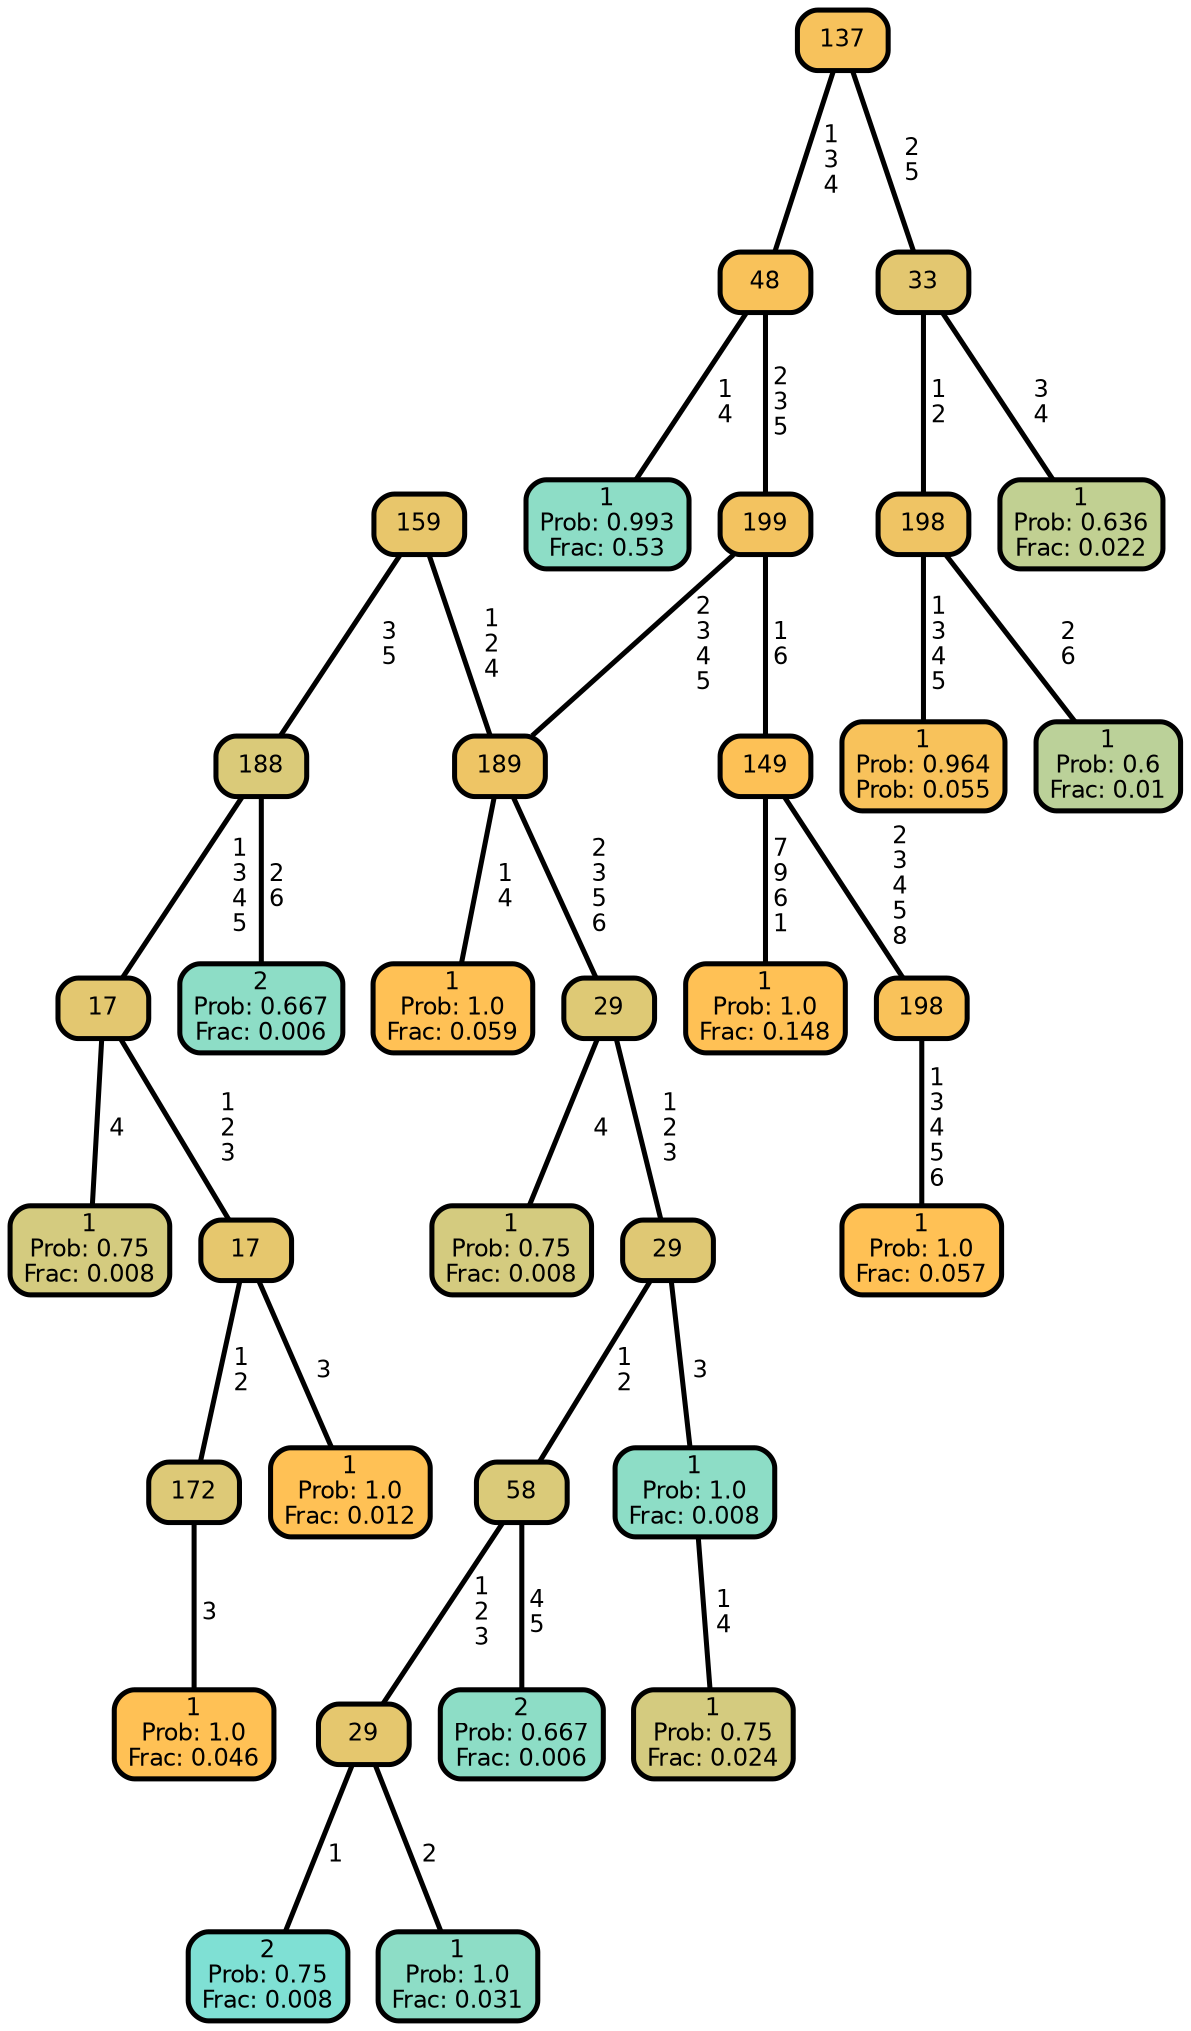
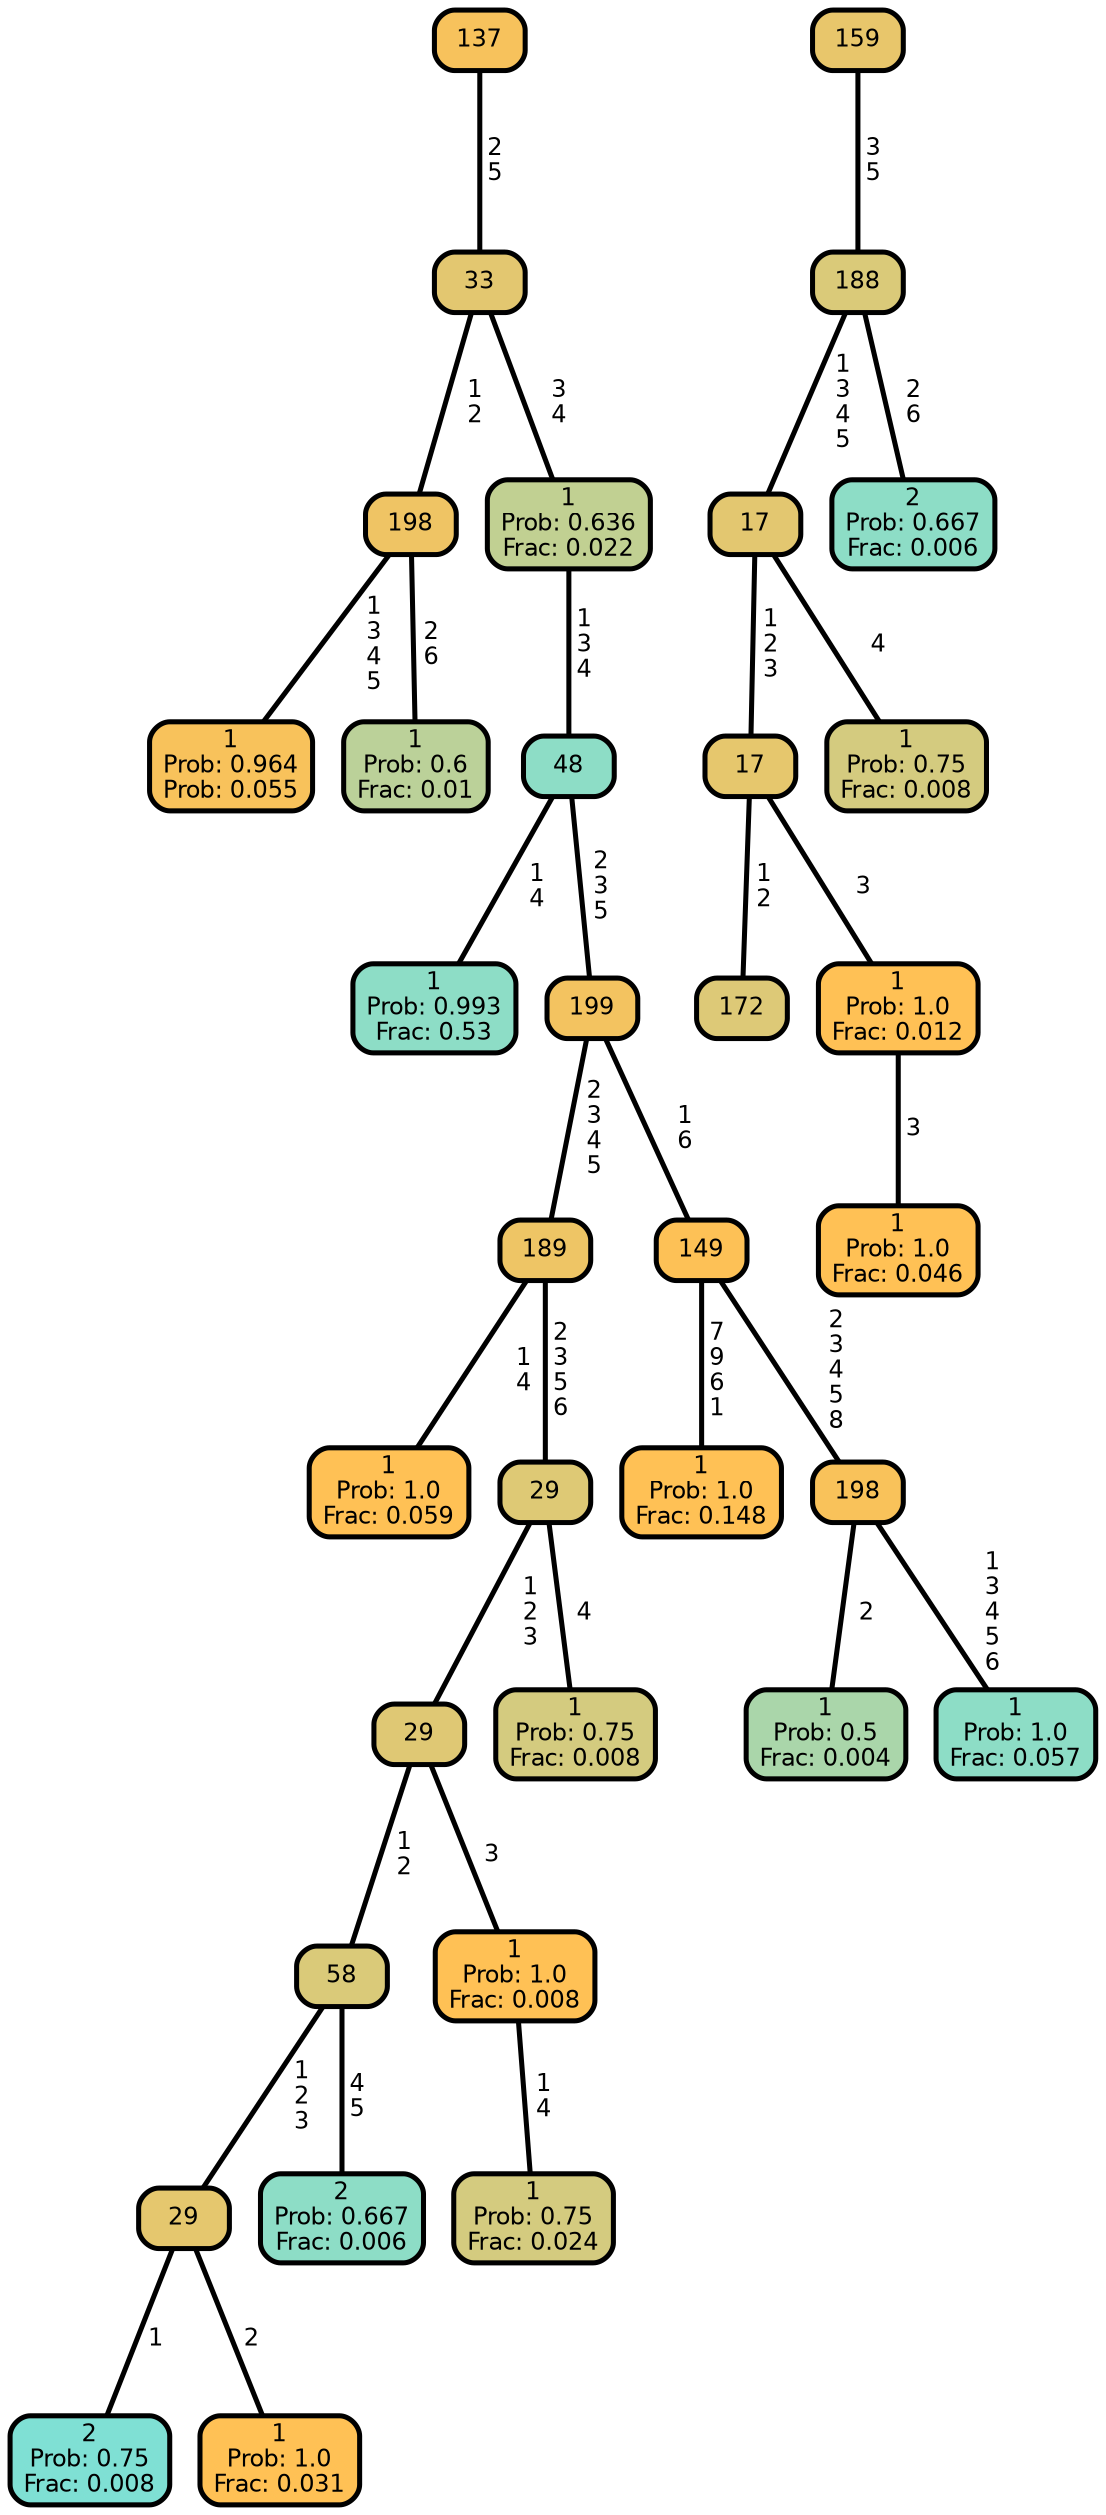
(804, 161) -> (569, 653)
(765, 282) -> (569, 766)
(460, 645) -> none
(922, 1250) -> (1016, 1734)
(695, 1492) -> (515, 1976)
(194, 1606) -> (898, 1130)
none -> (826, 1734)
(458, 1976) -> (280, 2460)
